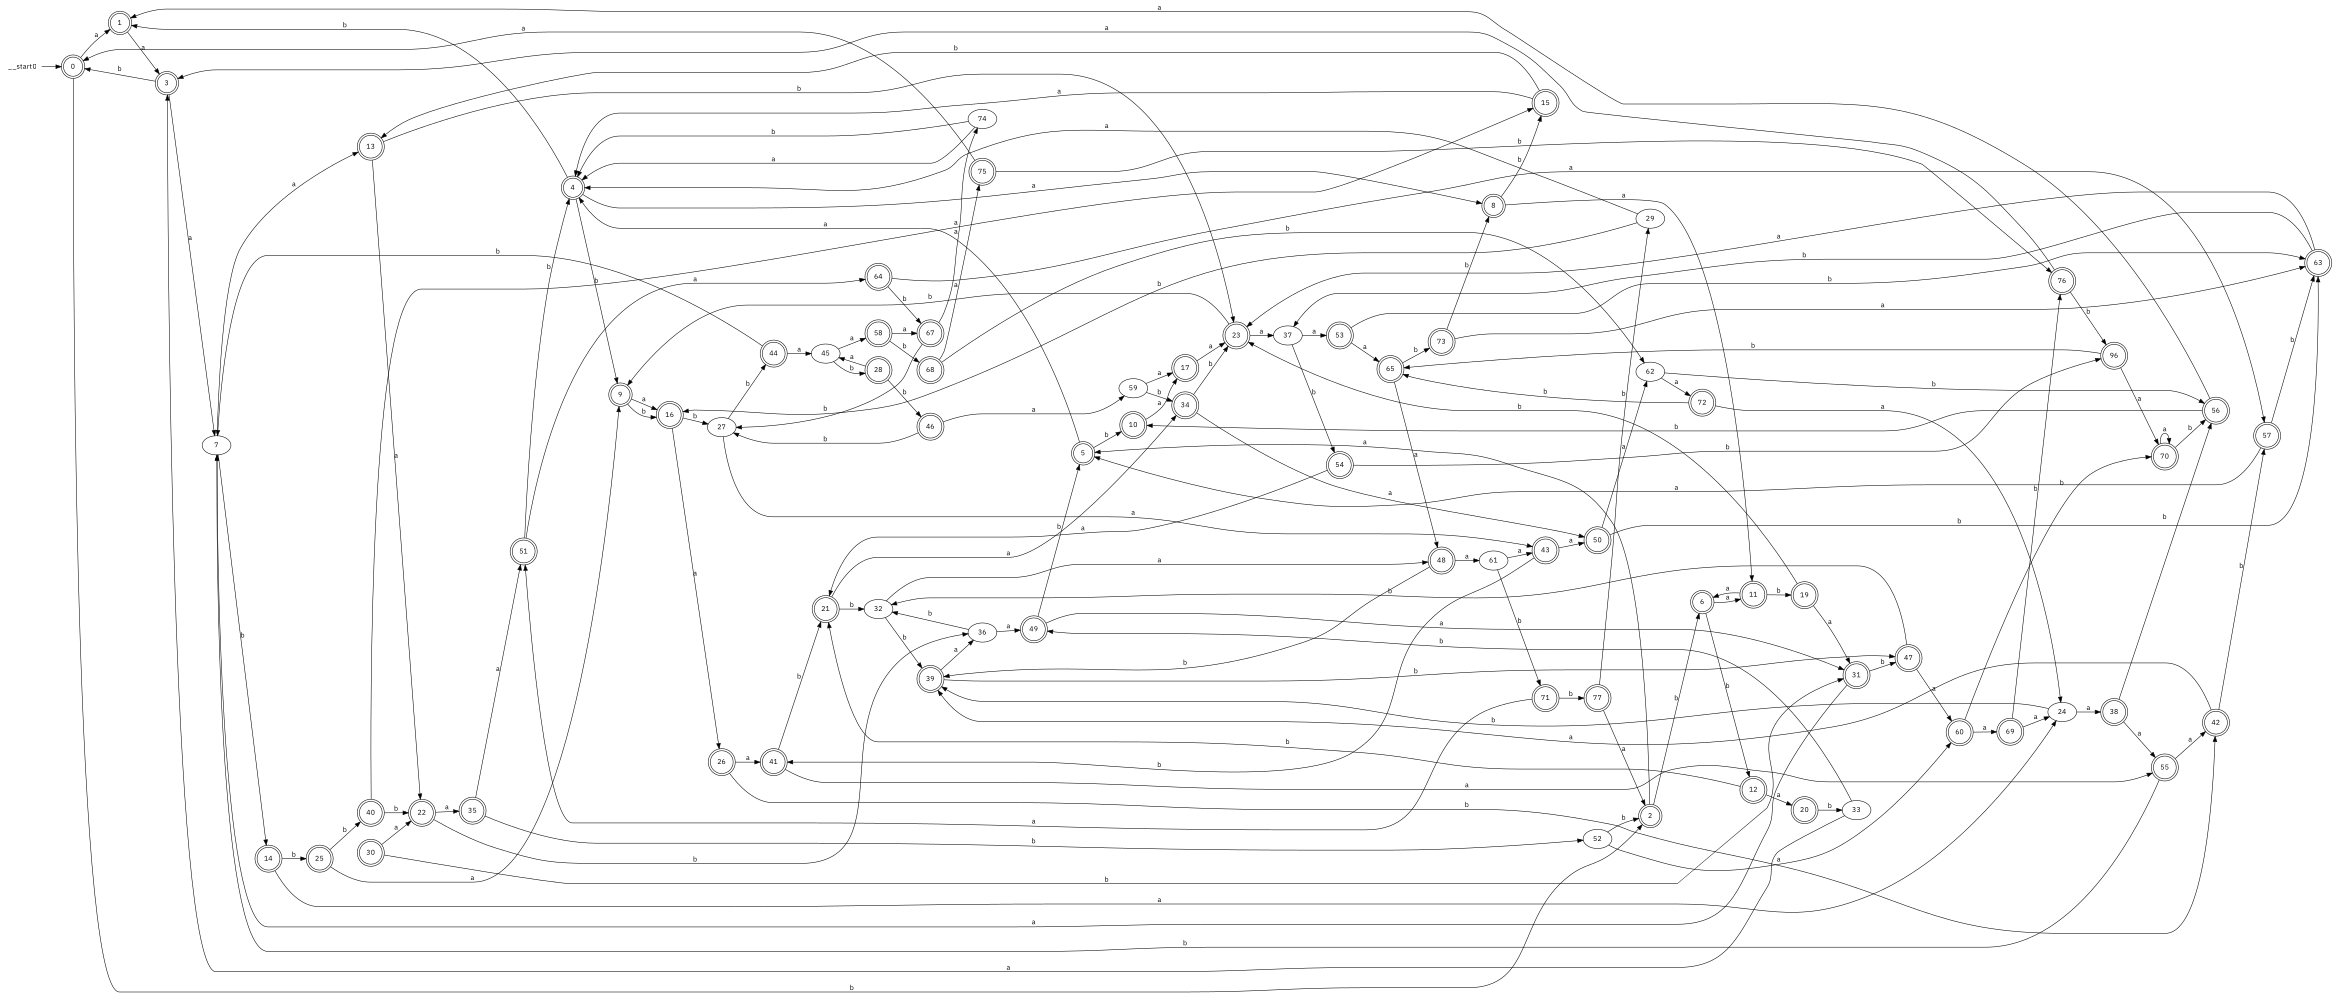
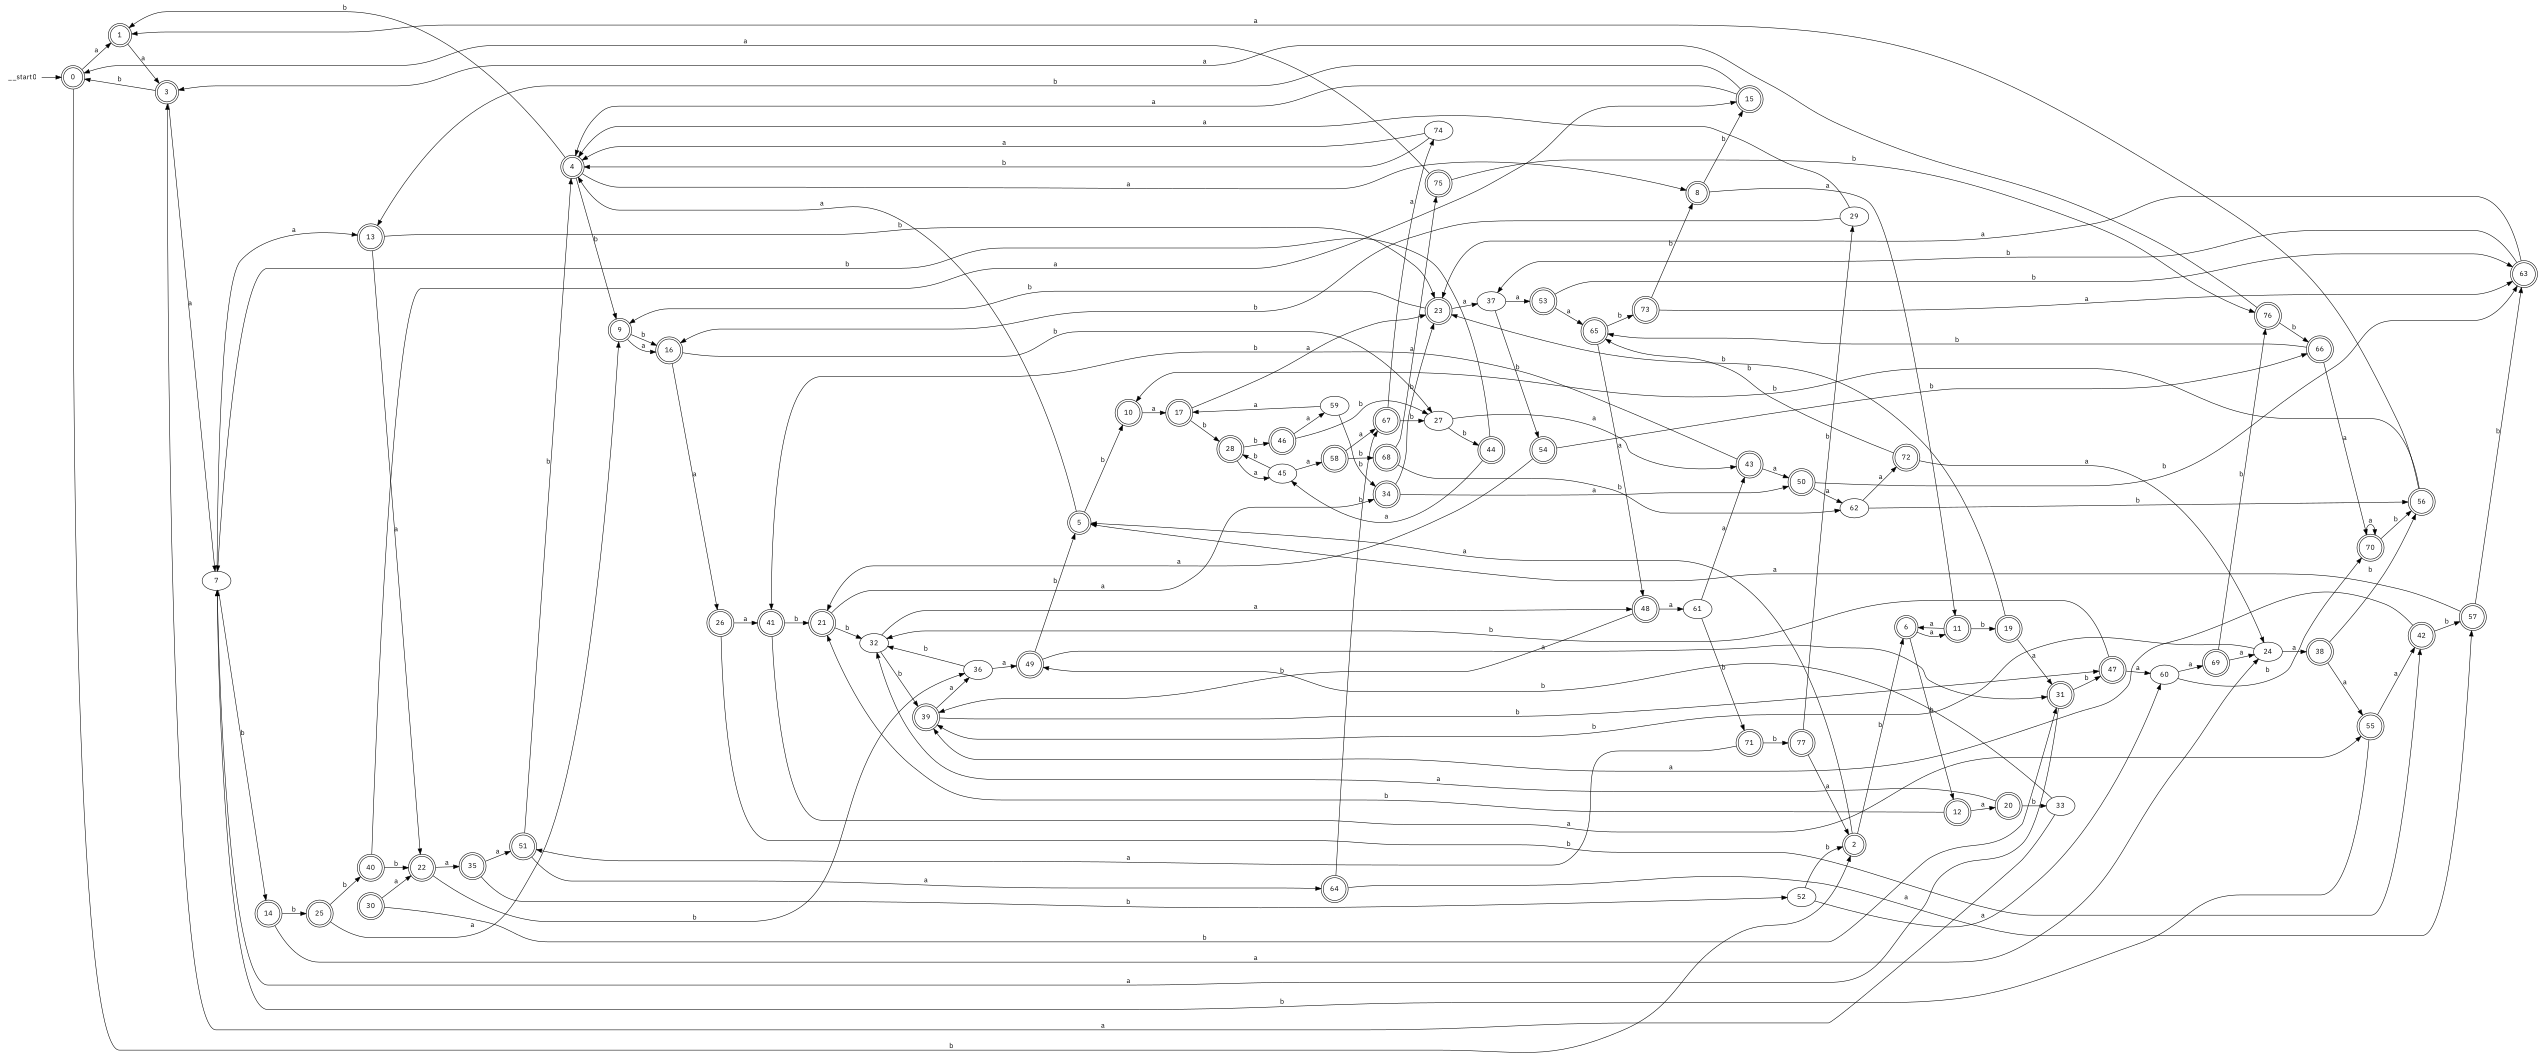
(2114, 356) -> (2320, 349)
none -> (1203, 429)
(1960, 732) -> (2165, 675)
none -> (1405, 782)
